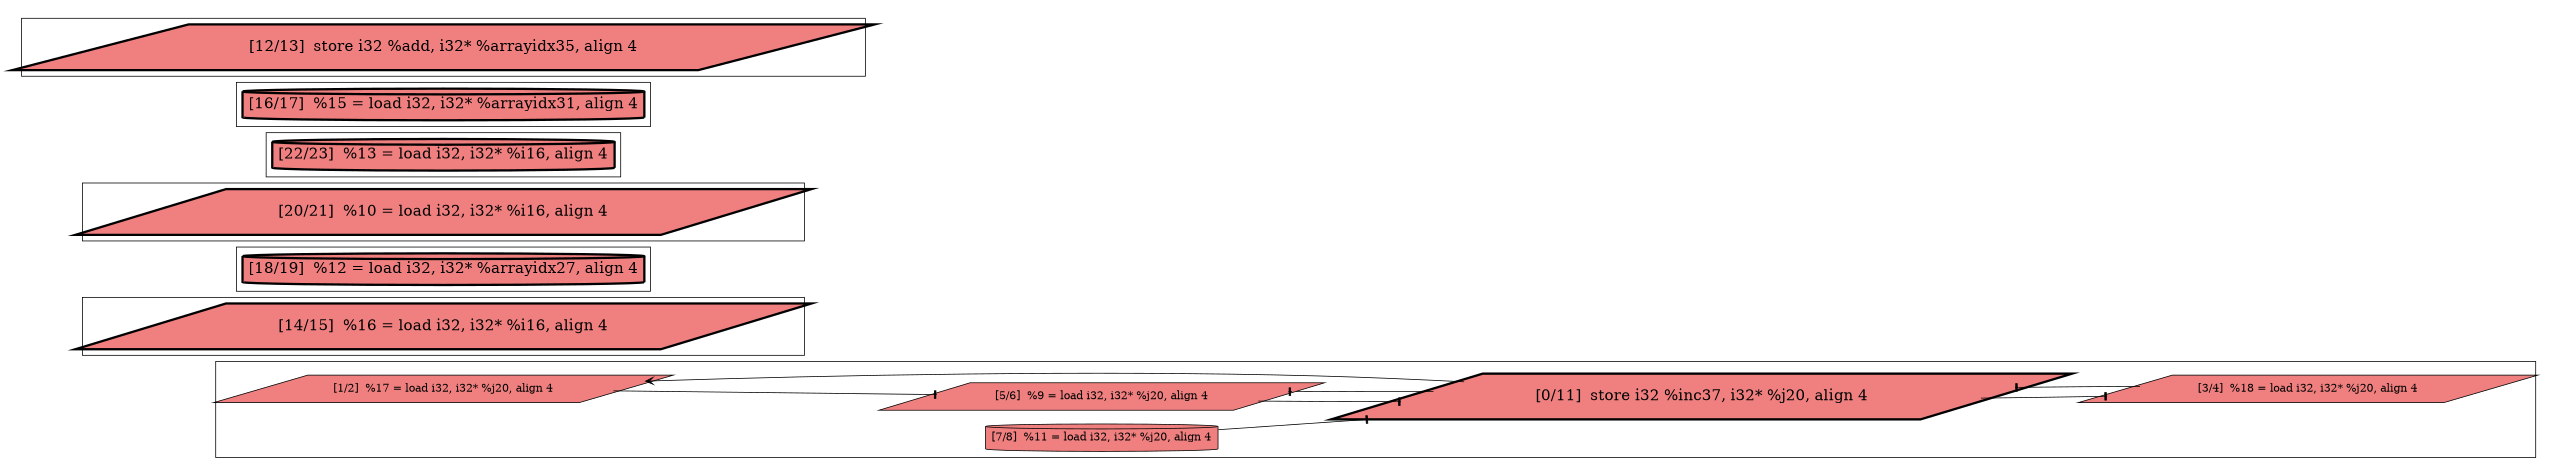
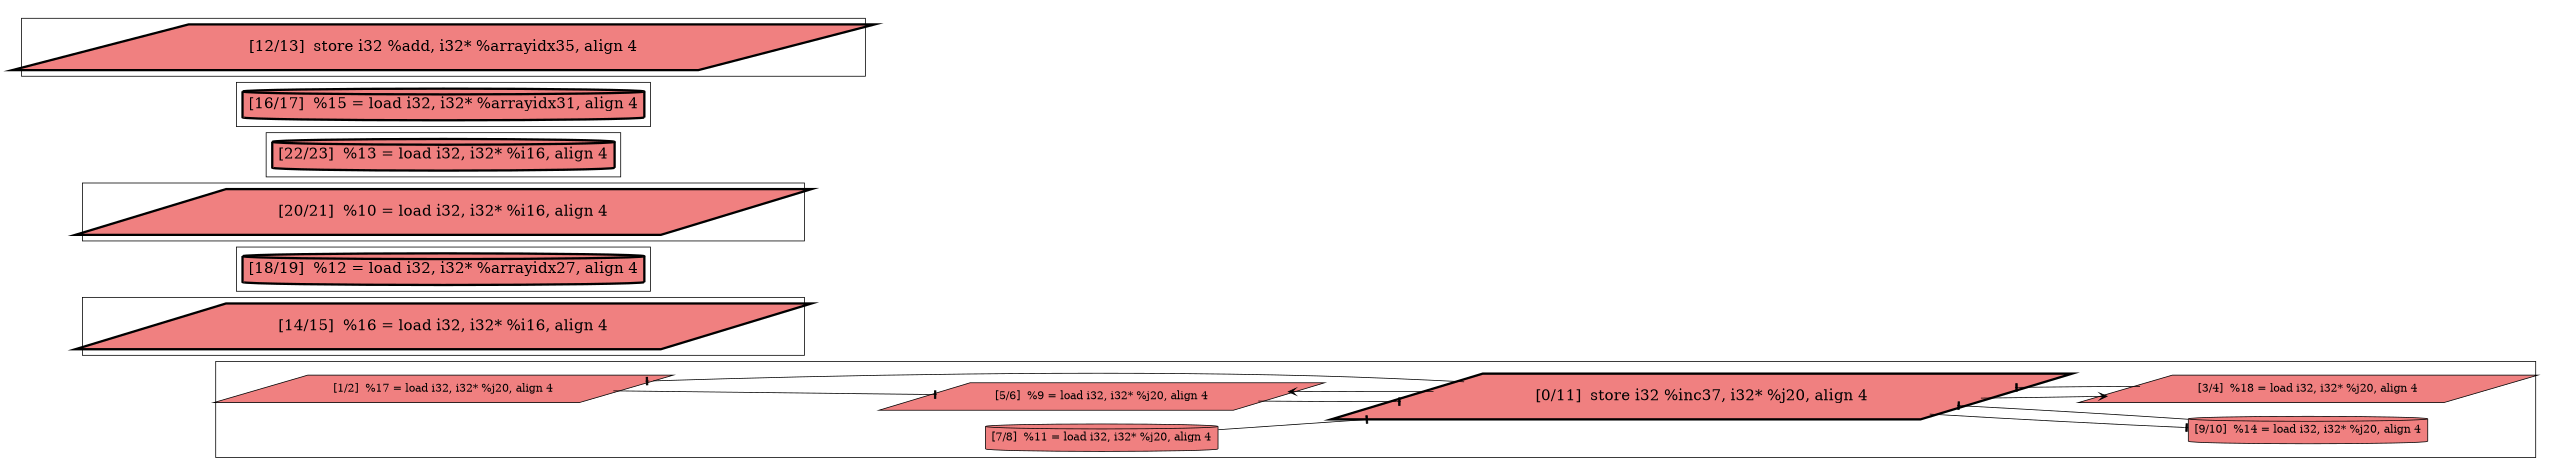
(1059, 373) -> (1059, 373)
(1365, 391) -> (1365, 391)
(2042, 397) -> (2042, 397)
none -> (2308, 430)
